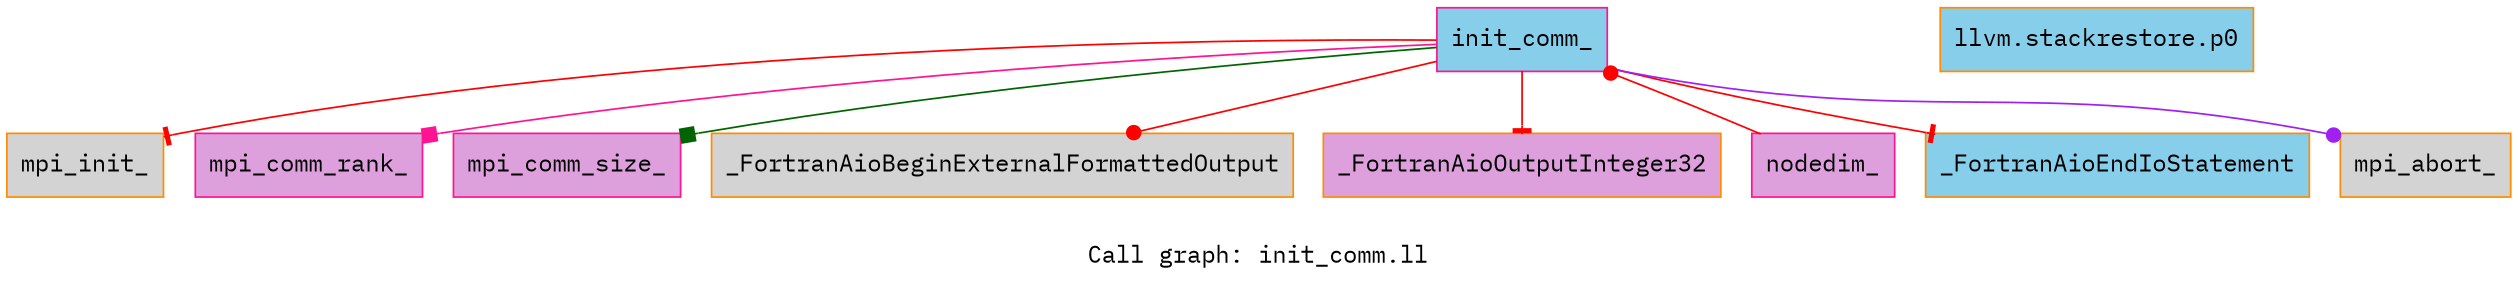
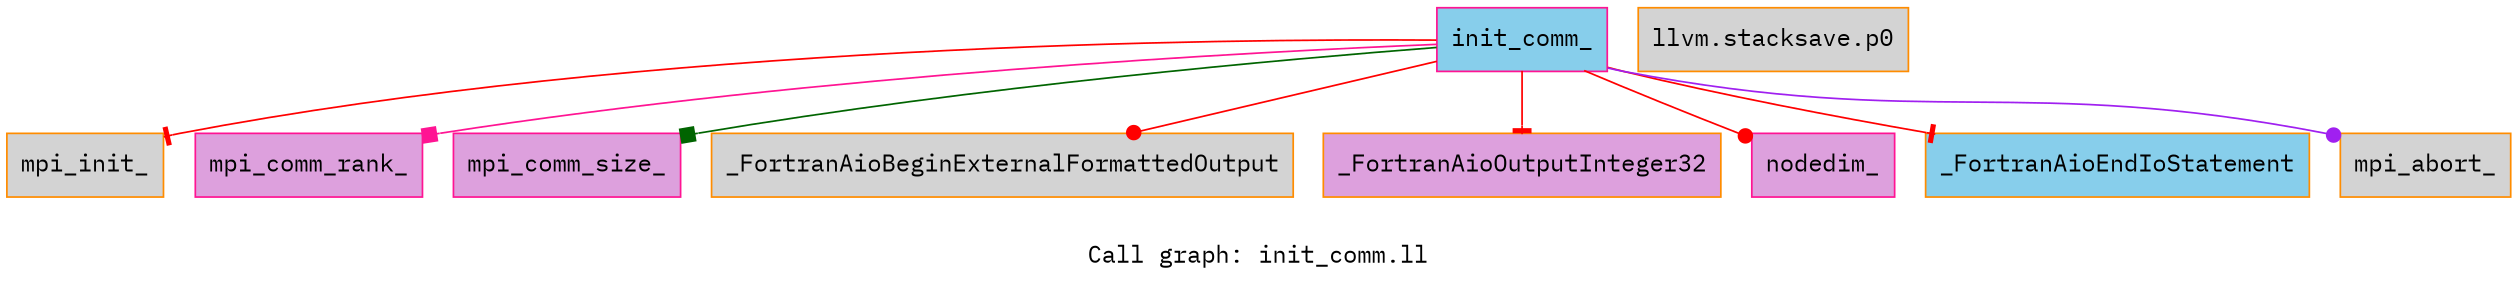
none -> (1773, 40)
(2097, 40) -> none
(1689, 104) -> (1661, 102)
